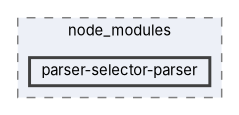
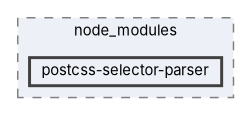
(120, 72) -> (126, 72)
